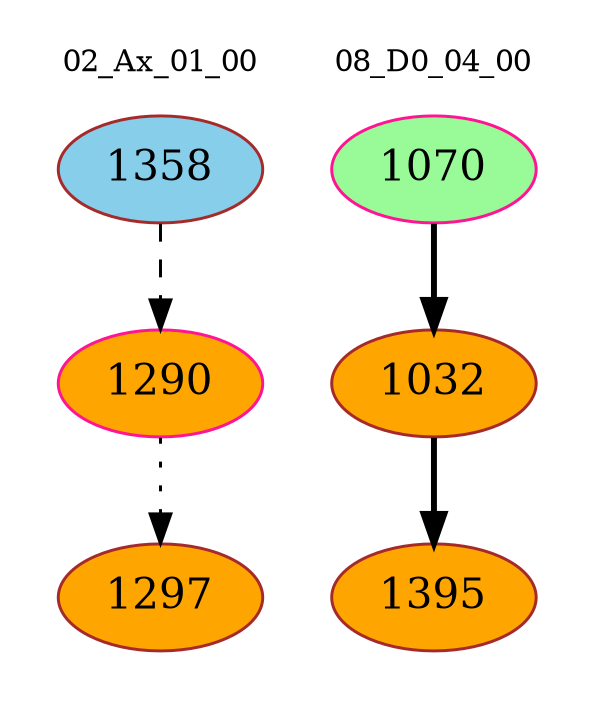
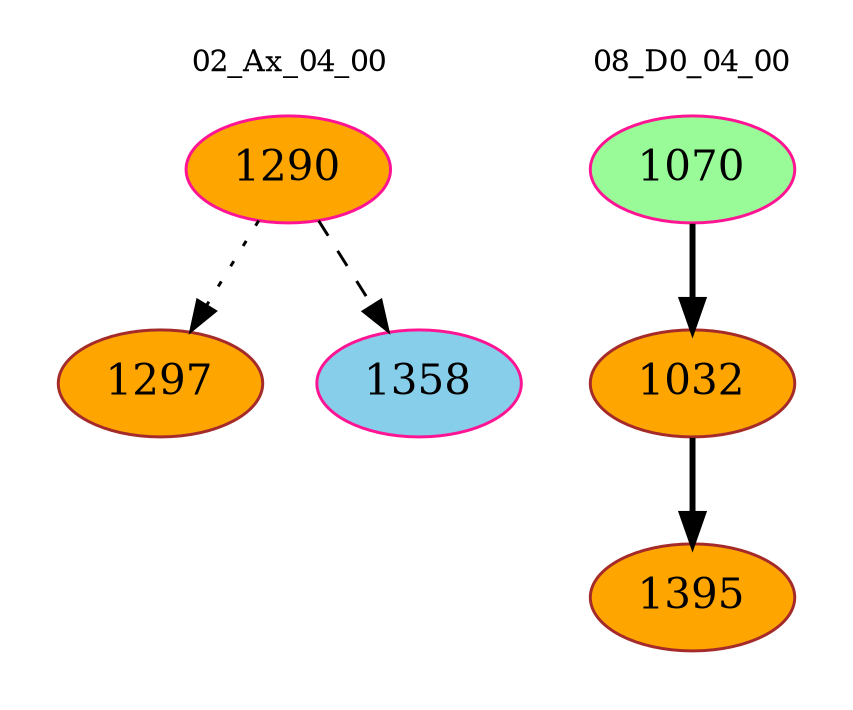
(160, 64) -> (290, 64)
(160, 169) -> (419, 383)
(160, 262) -> (345, 263)
